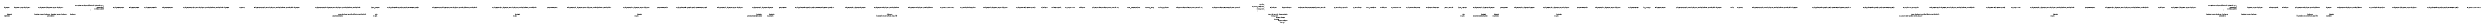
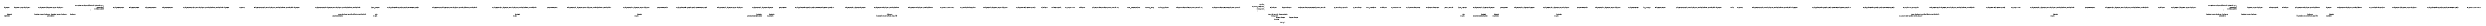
(151, 8) -> (151, 8)
(1278, 21) -> (1289, 16)
